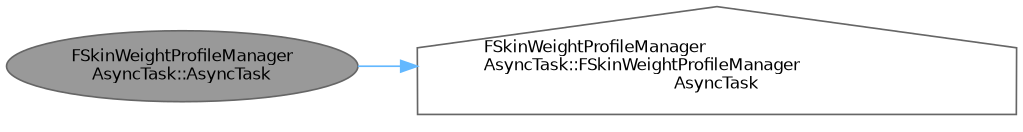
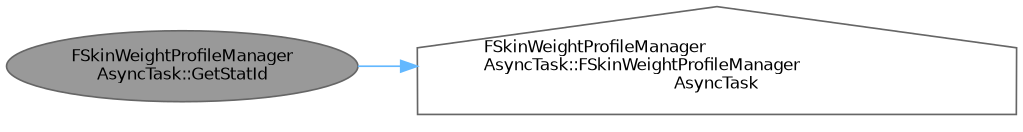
(182, 66) -> (182, 66)
